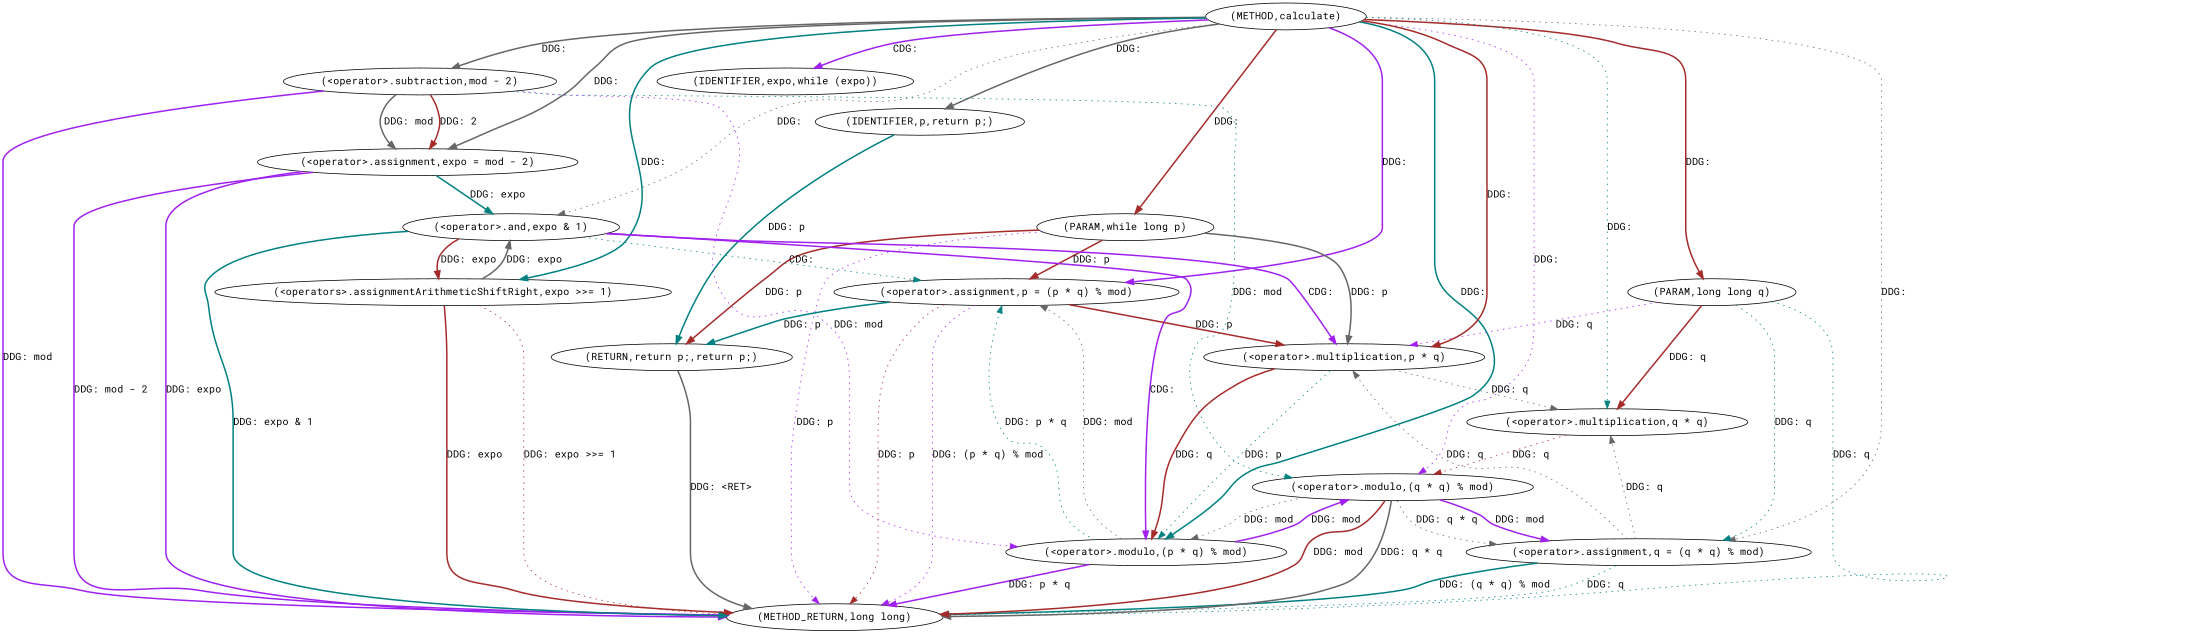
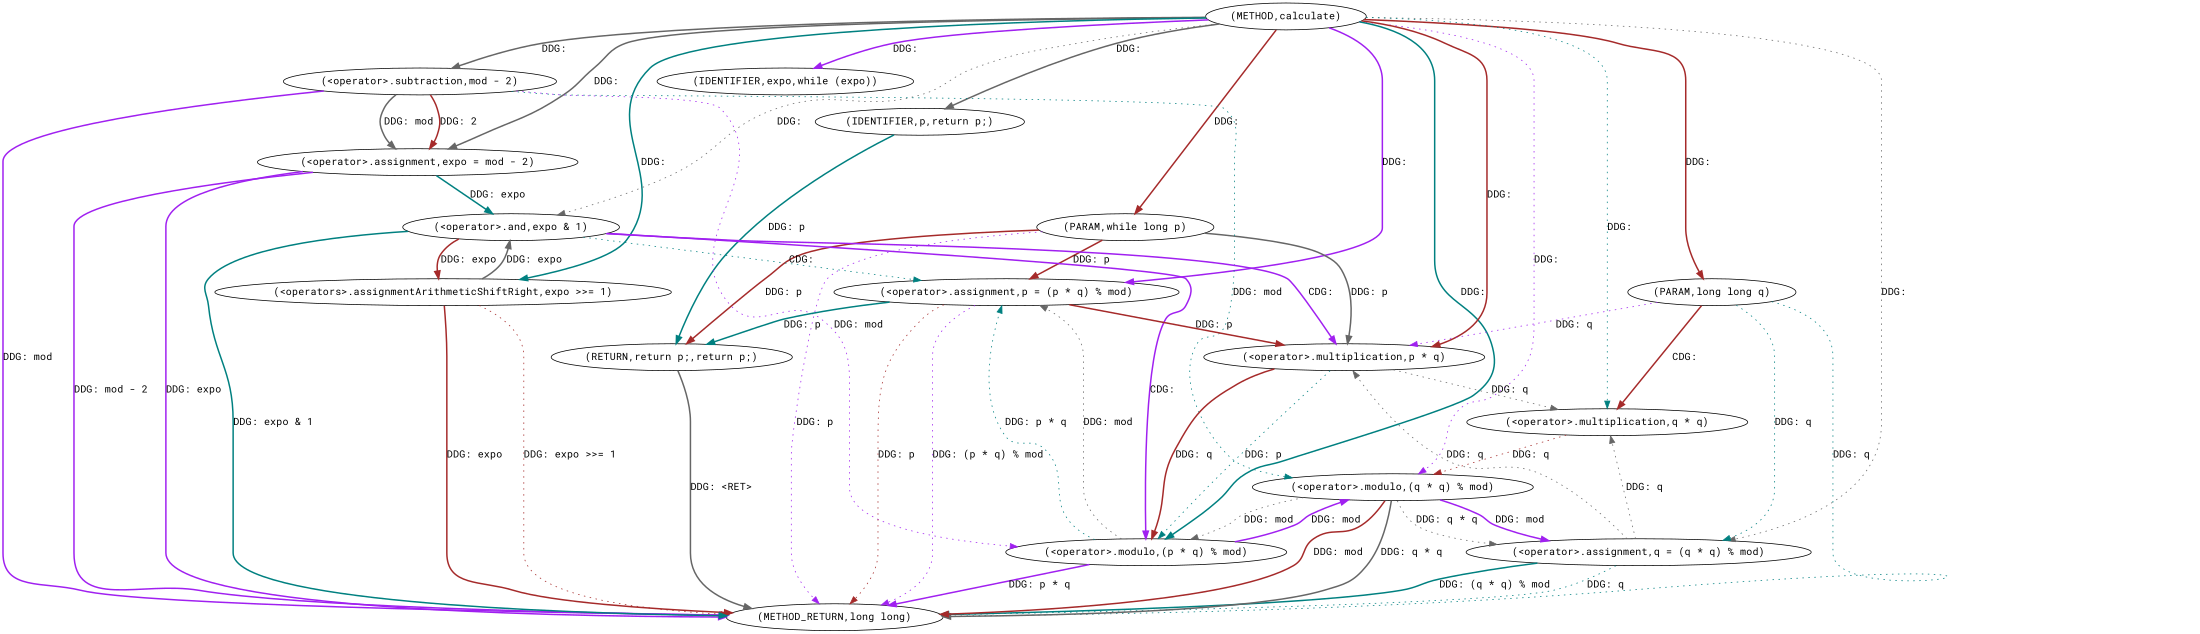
(909, 49) -> (909, 49)
(1688, 357) -> (1688, 357)
